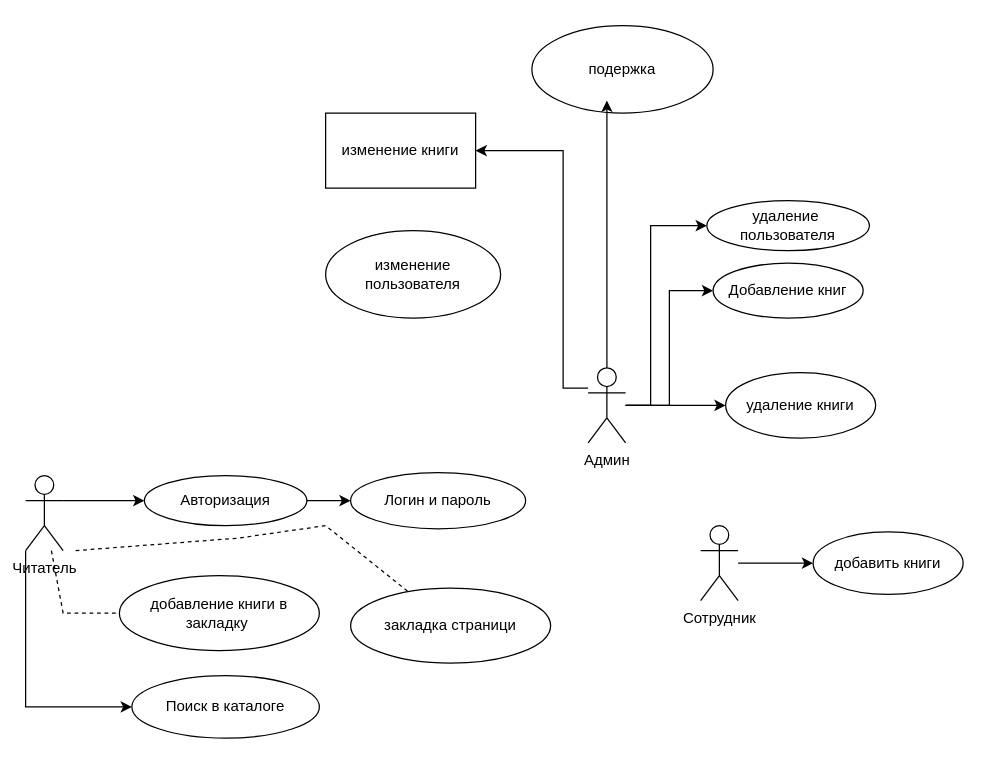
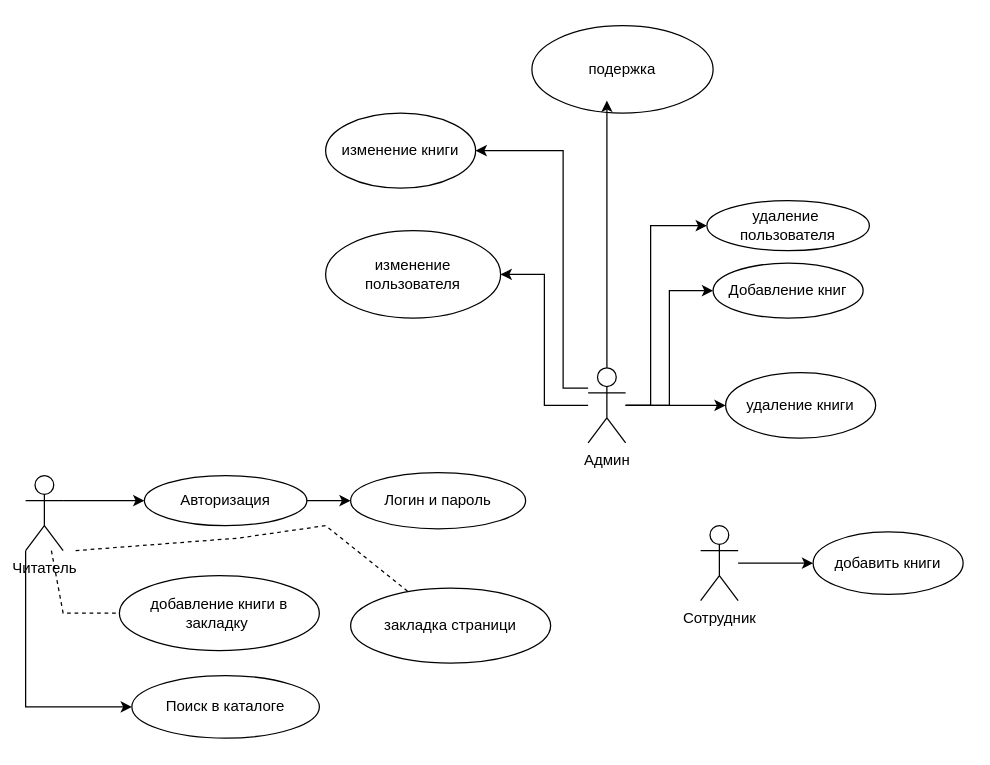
(401, 151) -> (401, 151)
none -> (544, 344)
